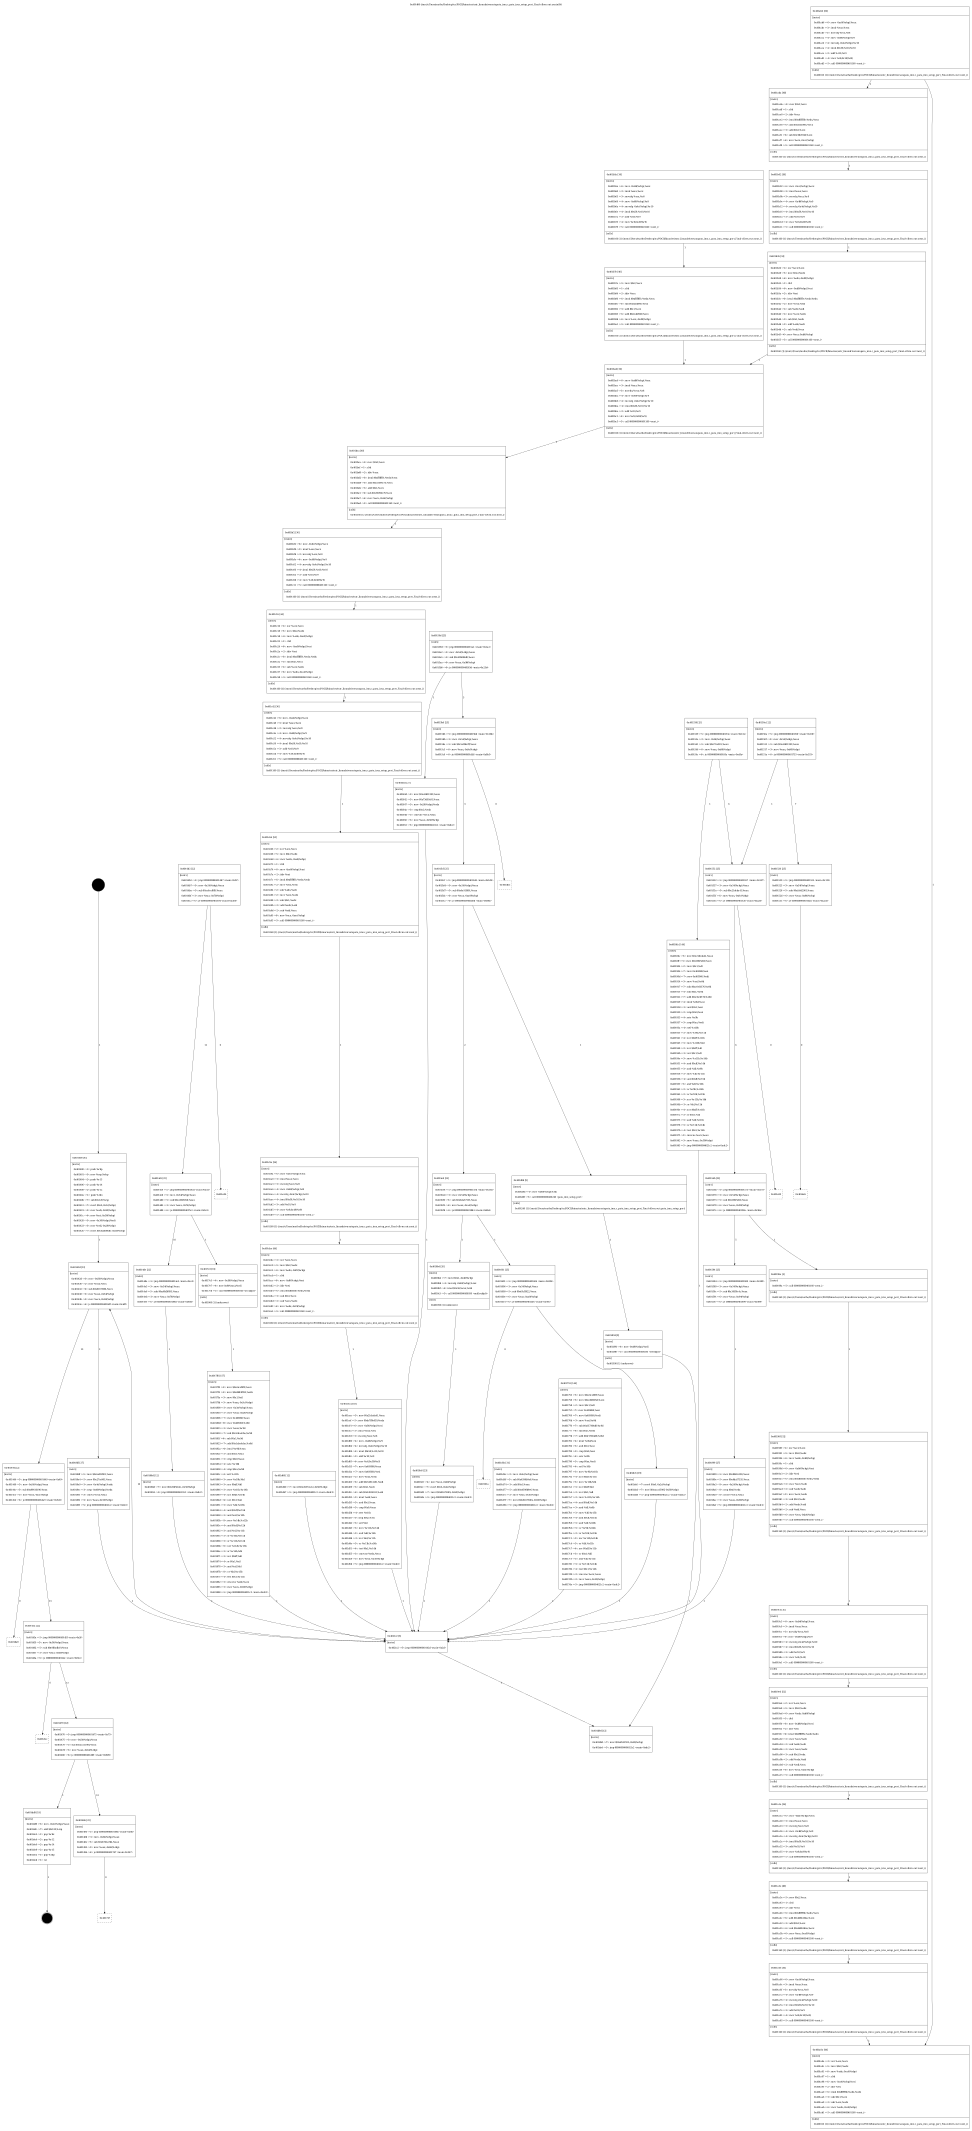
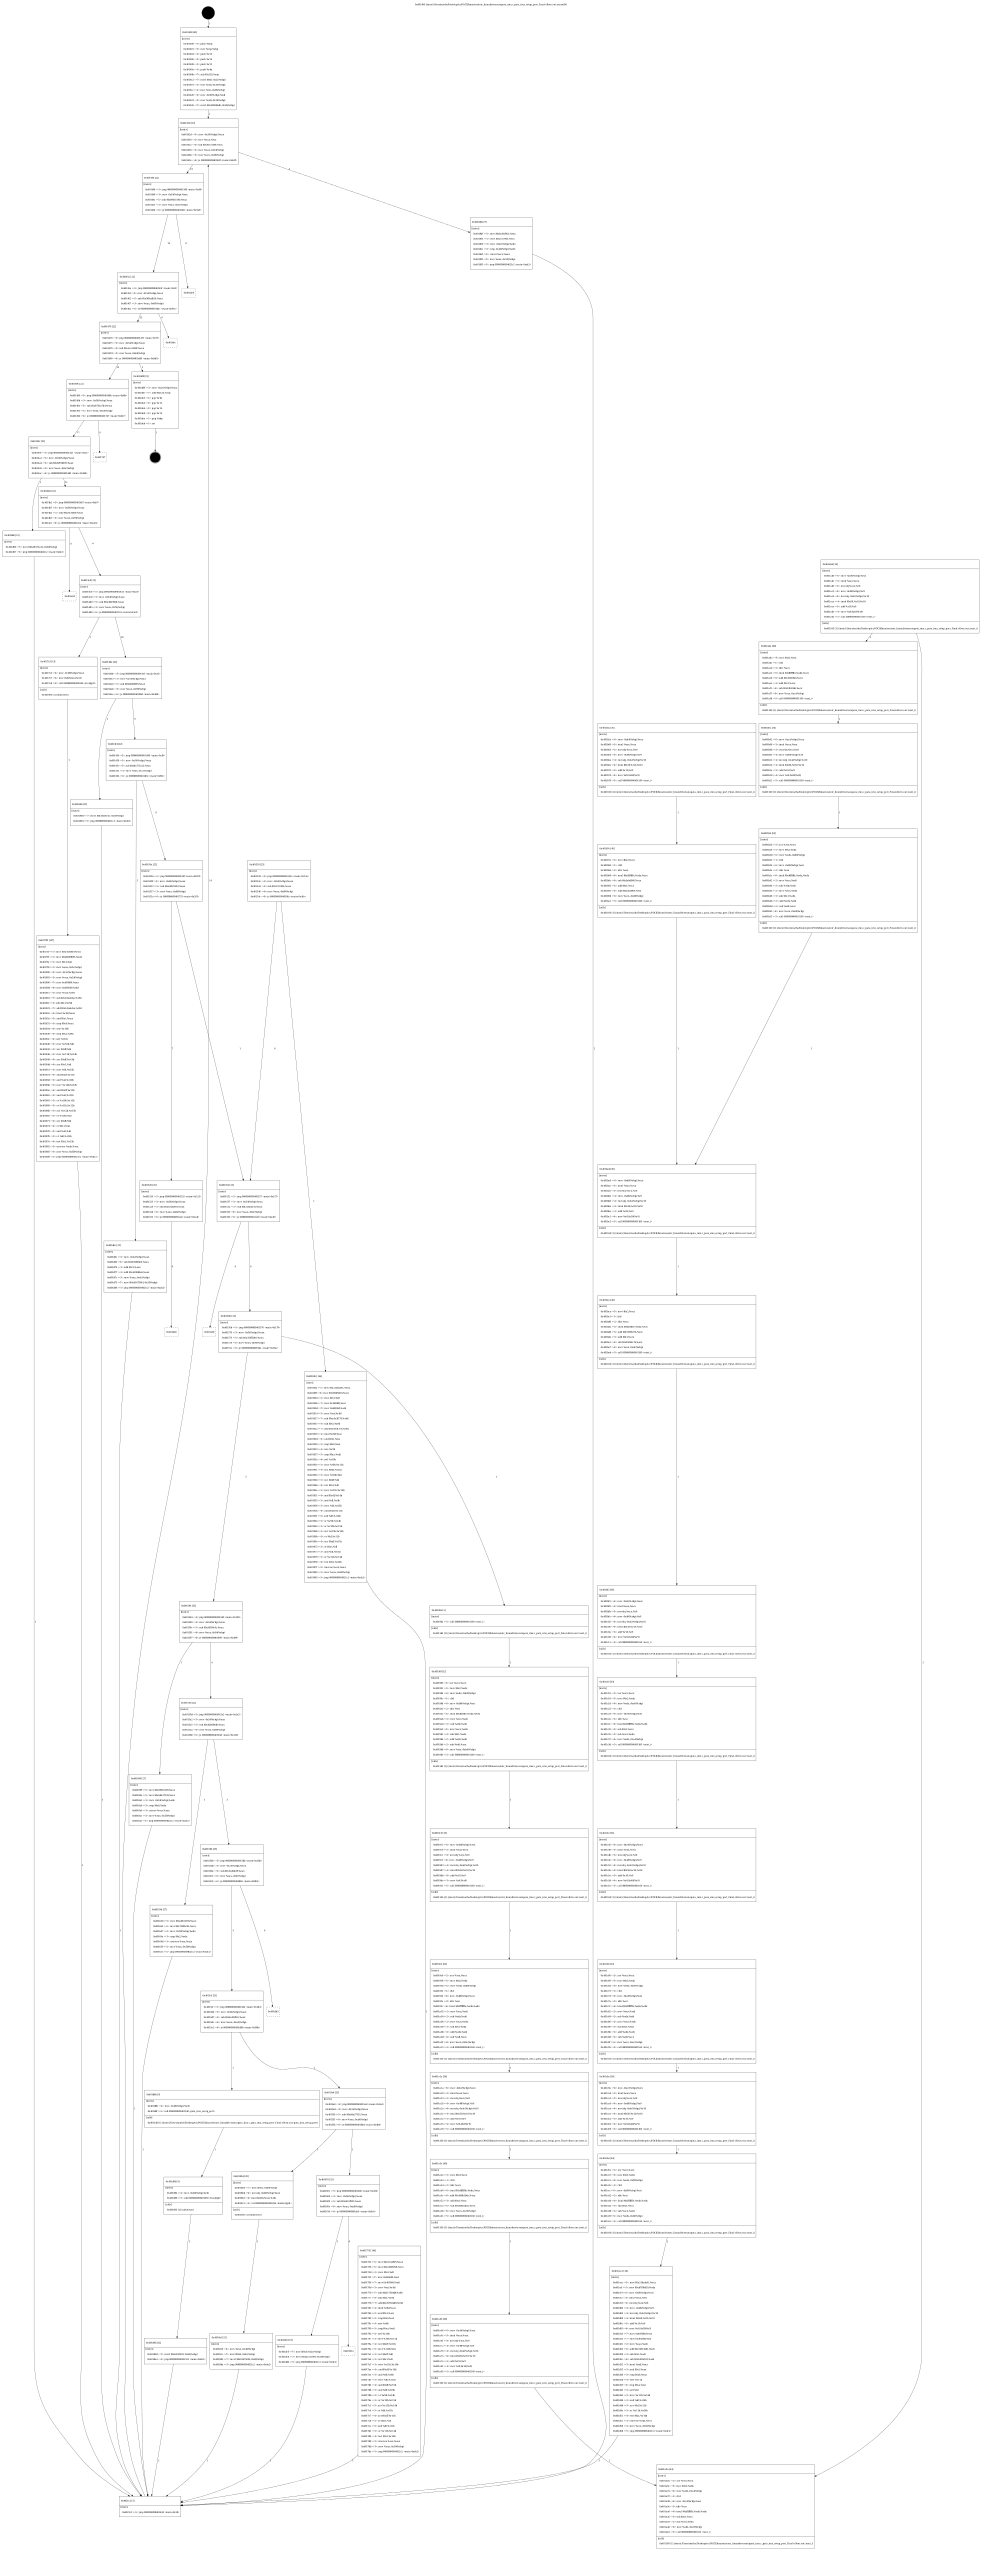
none -> (59, 457)
none -> (136, 760)
none -> (211, 1670)
(515, 1689) -> (163, 2429)
